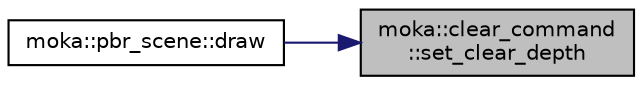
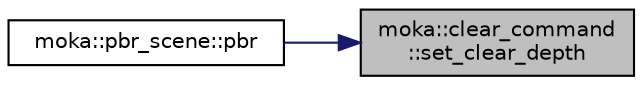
(146, 43) -> (146, 43)
